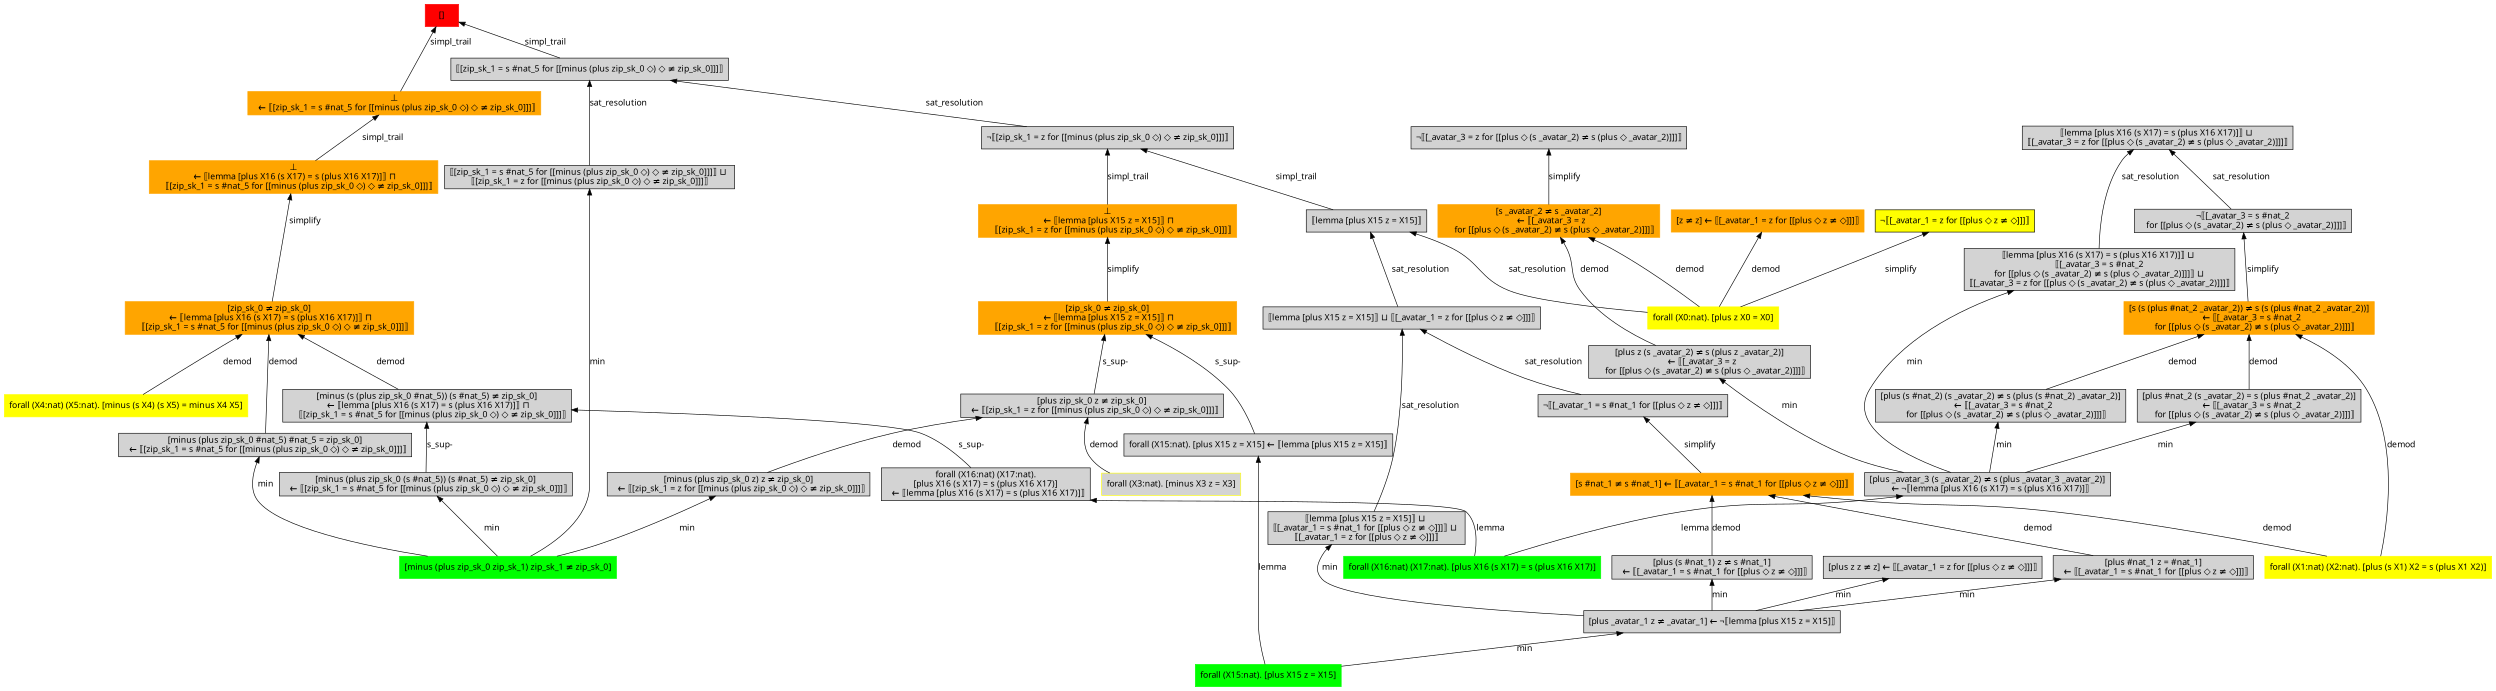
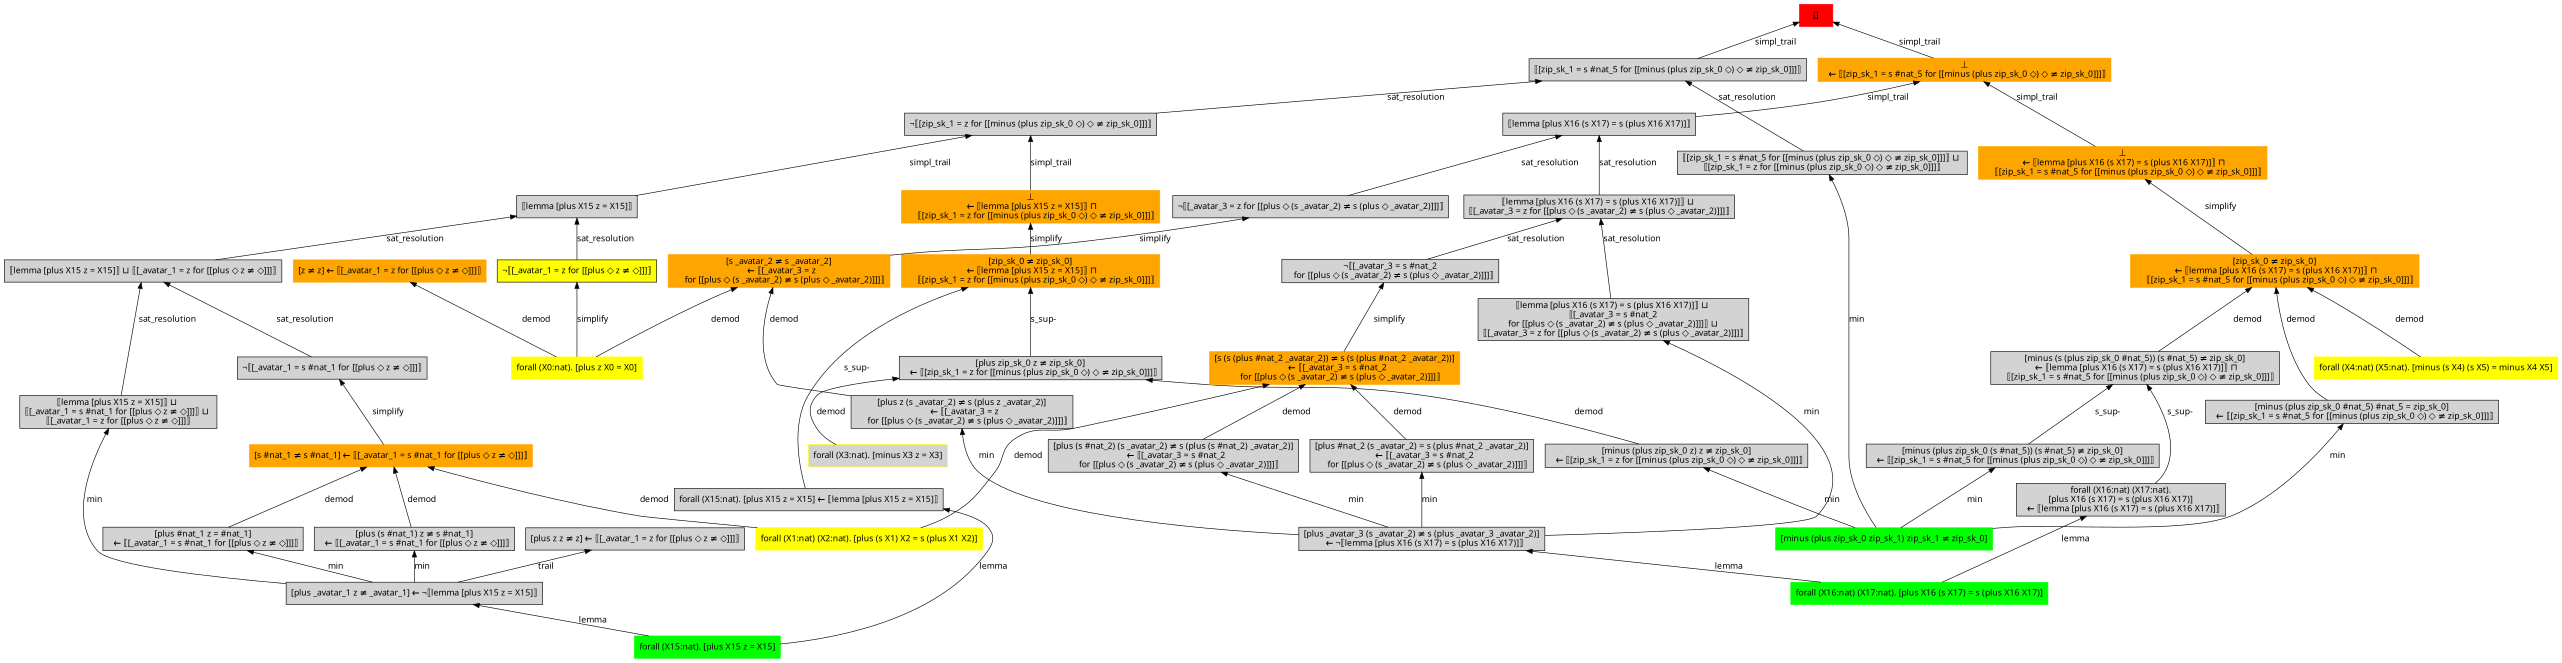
none -> (1599, 124)
(1523, 295) -> (577, 242)
(1844, 595) -> (546, 566)
(1525, 649) -> (593, 620)
